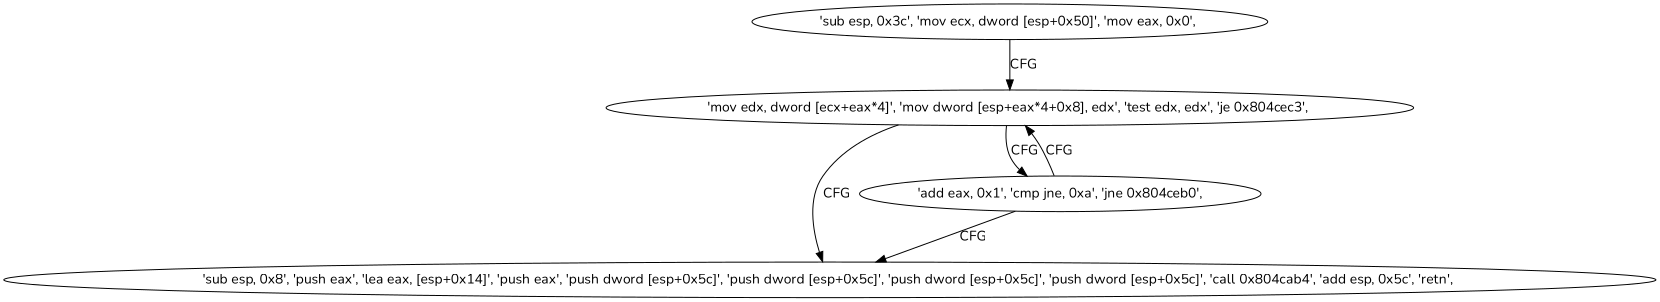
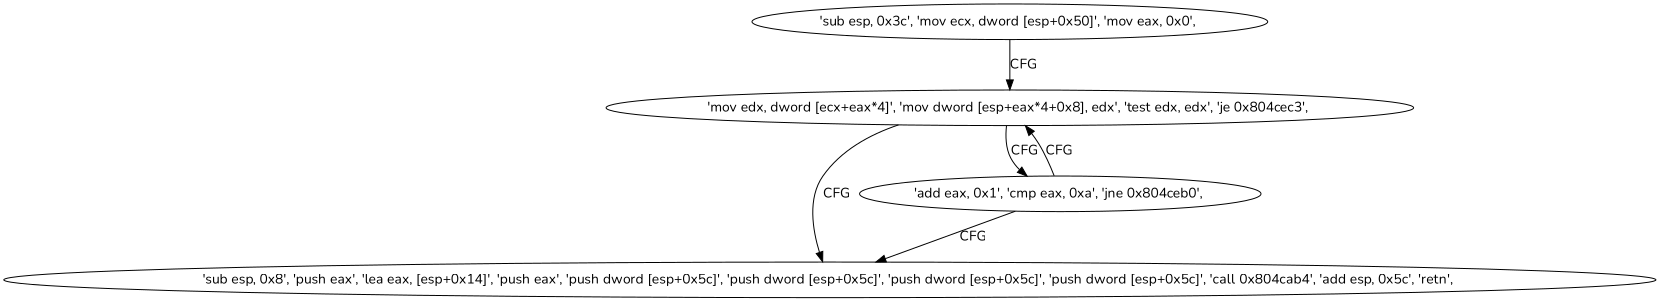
(1060, 194) -> (1060, 194)
